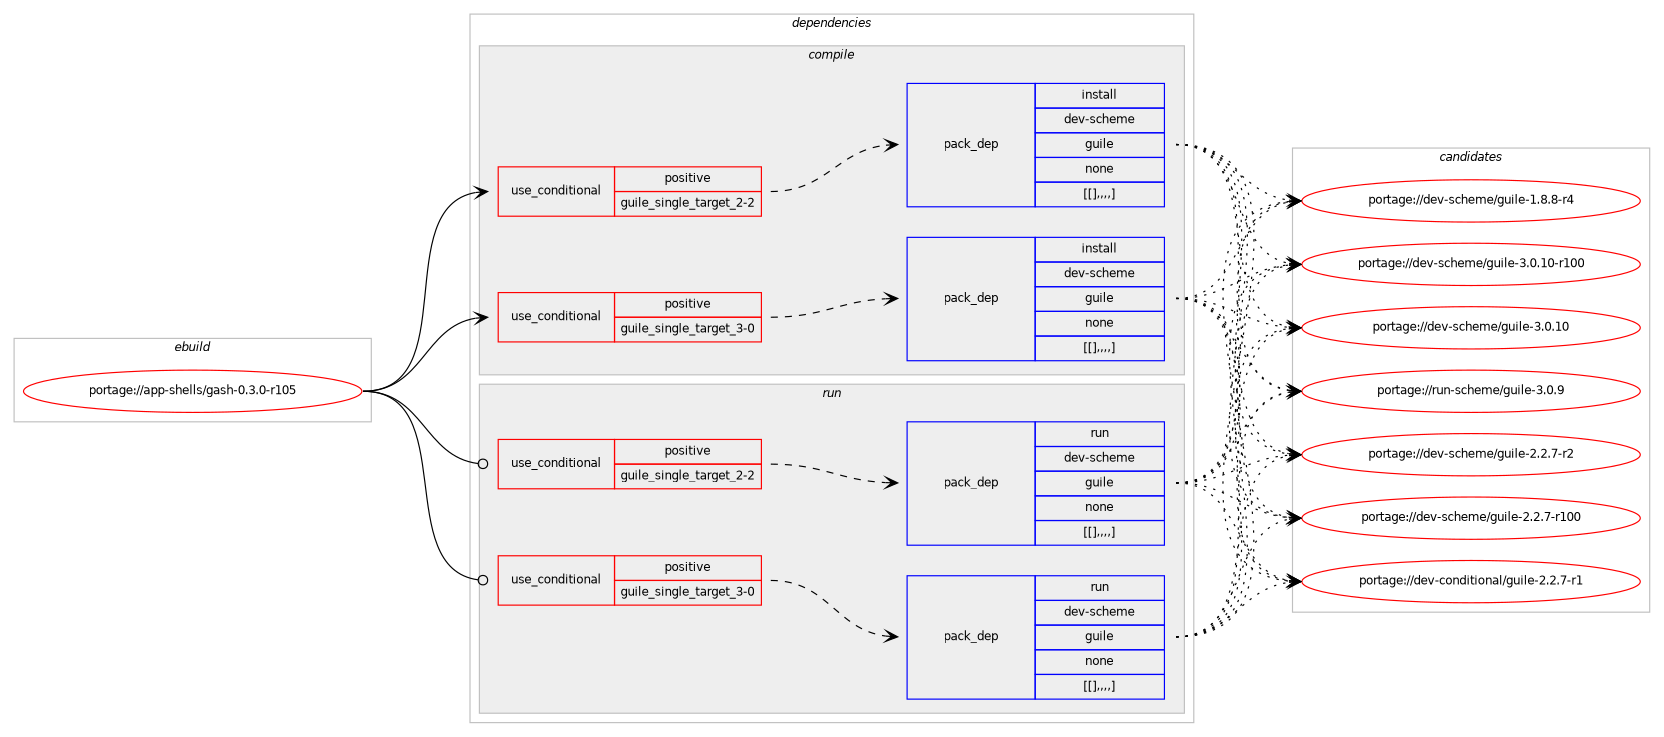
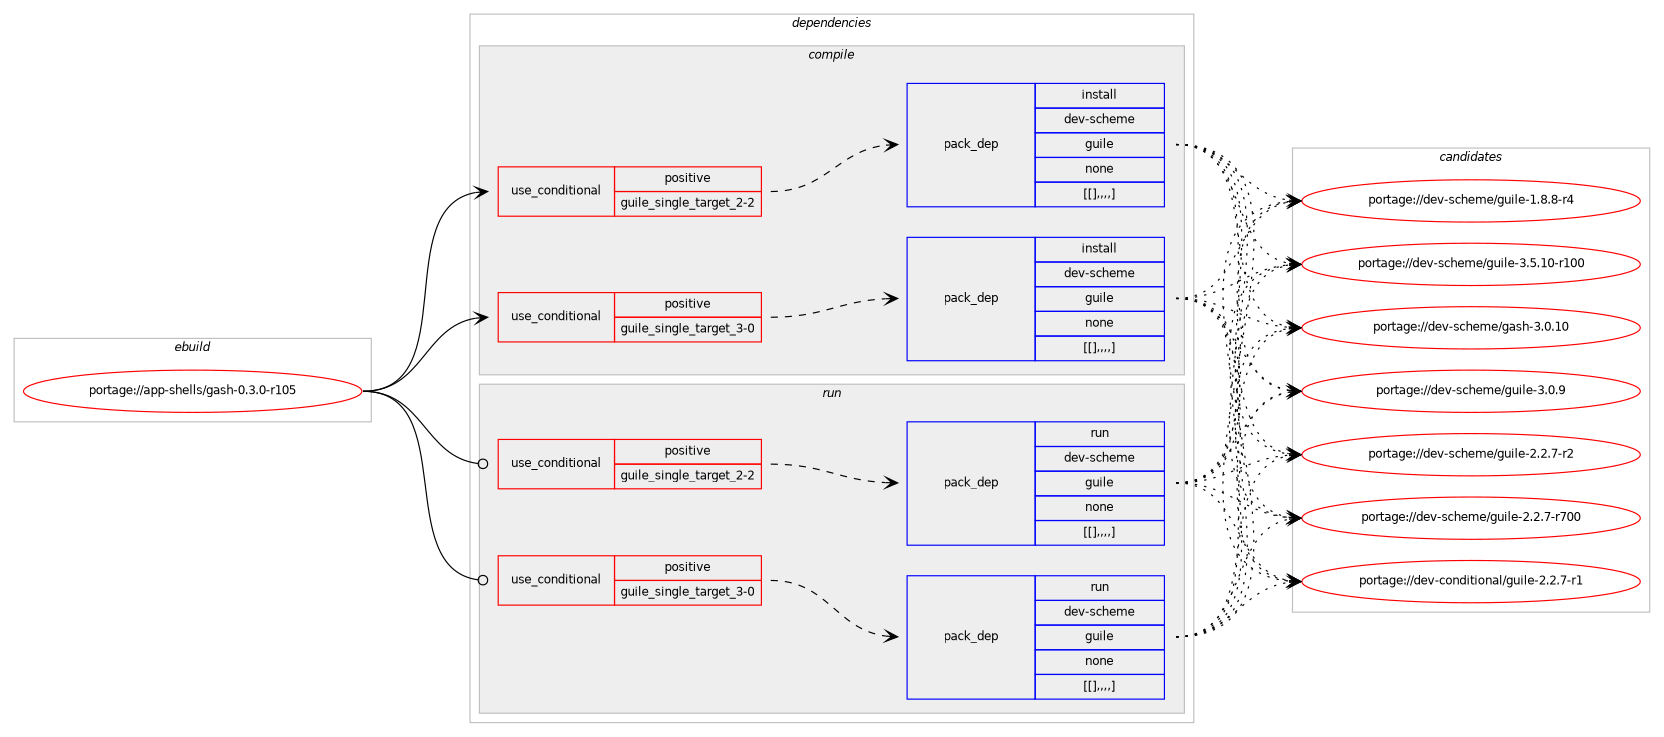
(1471, 264) -> (1471, 264)
(1471, 328) -> (1471, 328)
(1471, 391) -> (1471, 391)
(1471, 518) -> (1471, 518)
